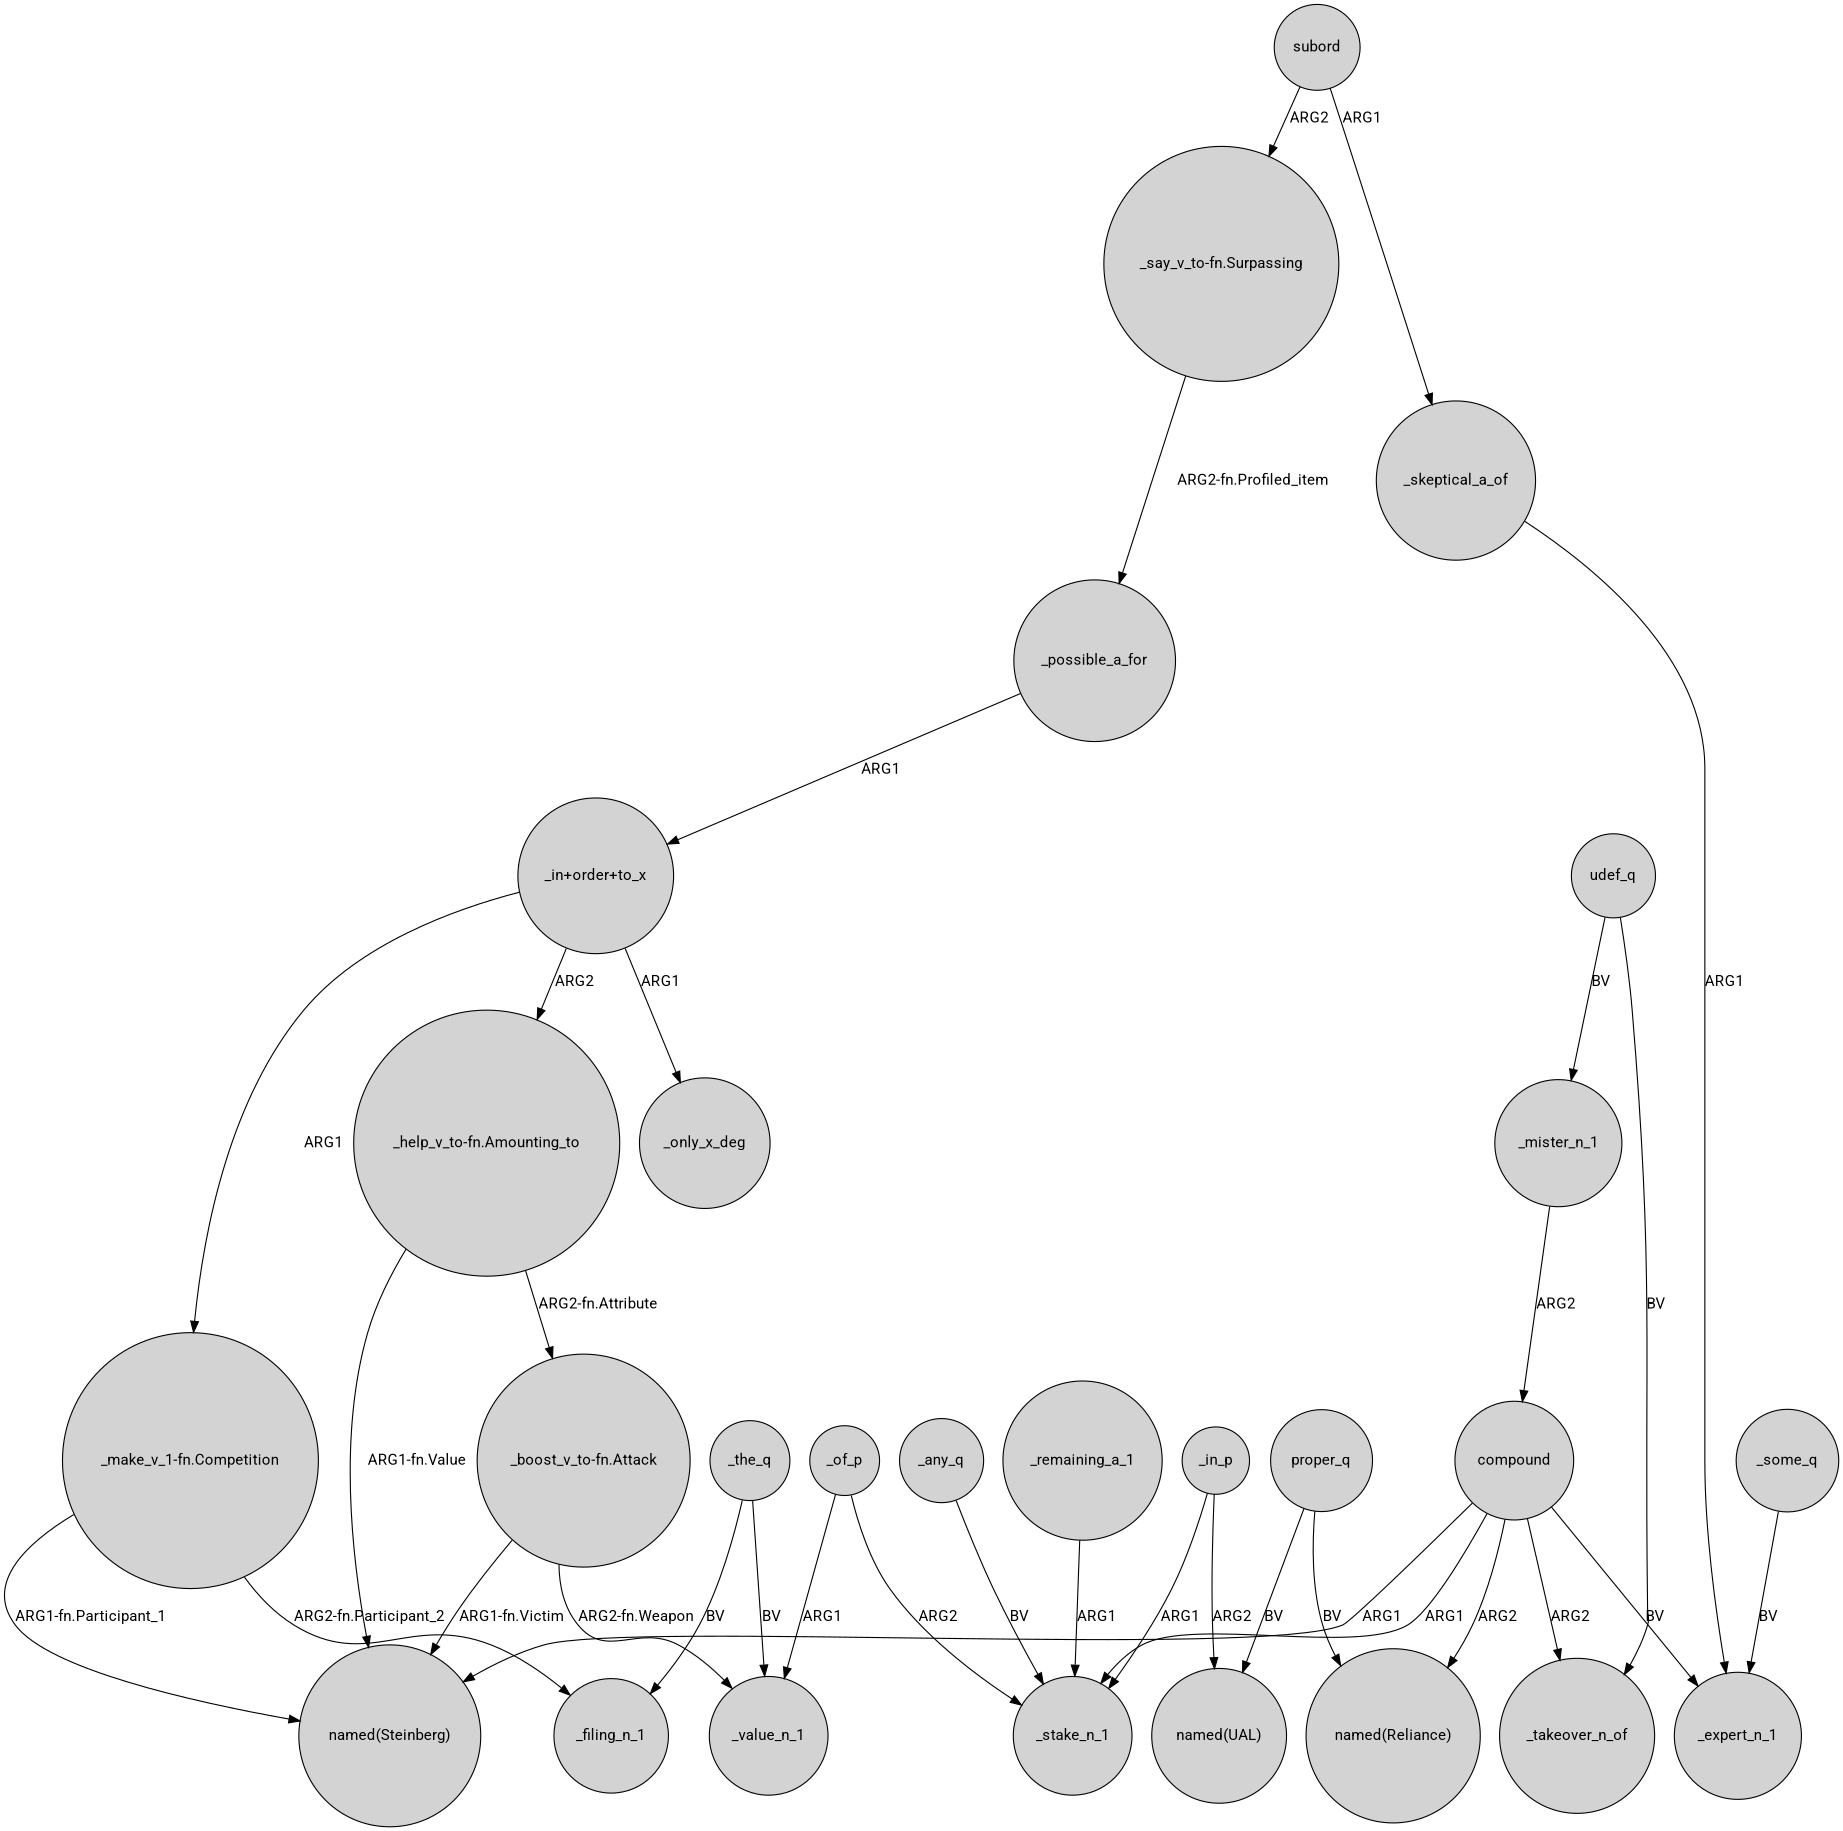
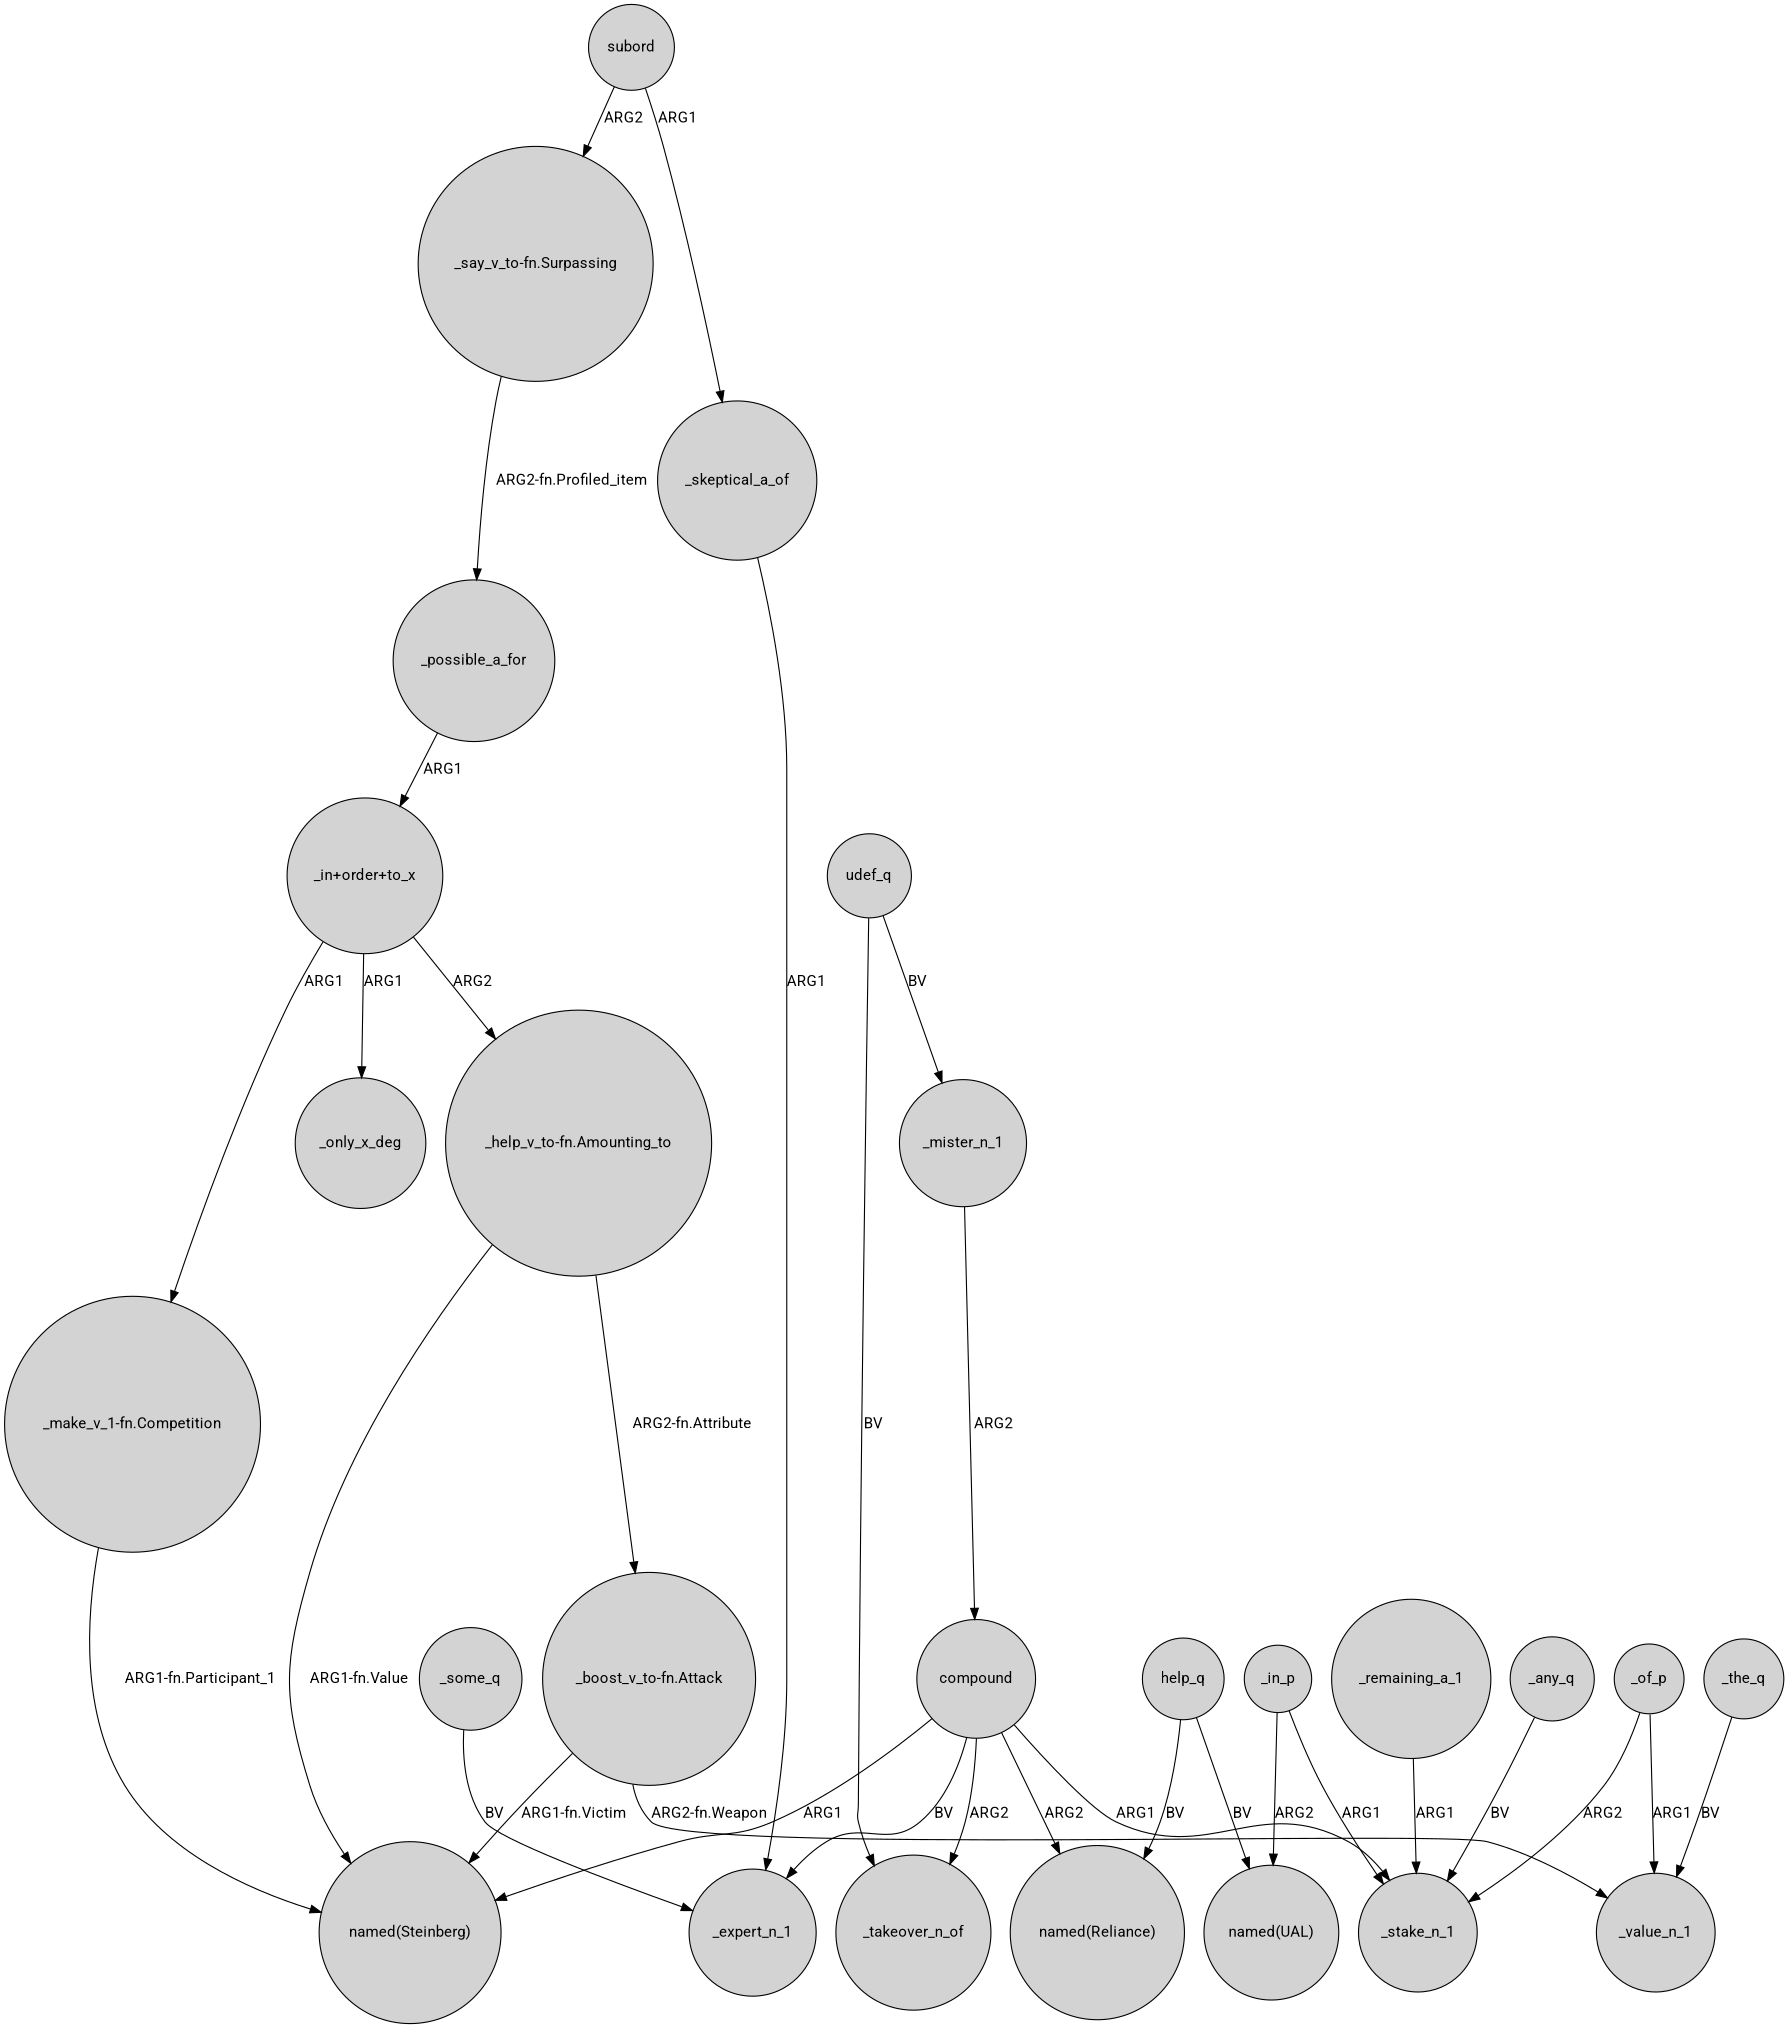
(1322, 1461) -> (1183, 1679)
(611, 1736) -> none
